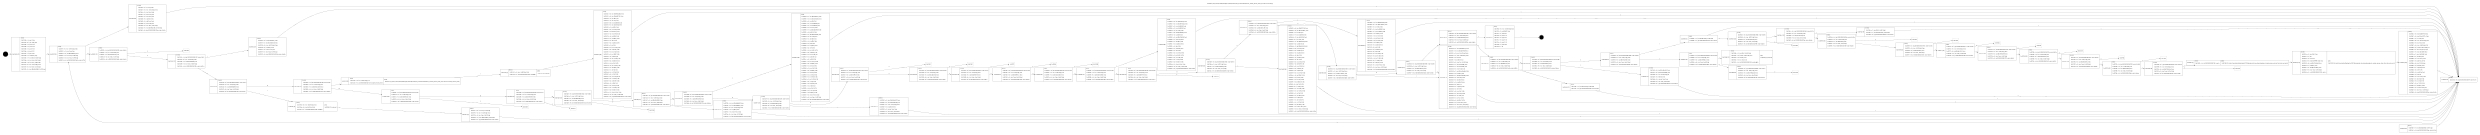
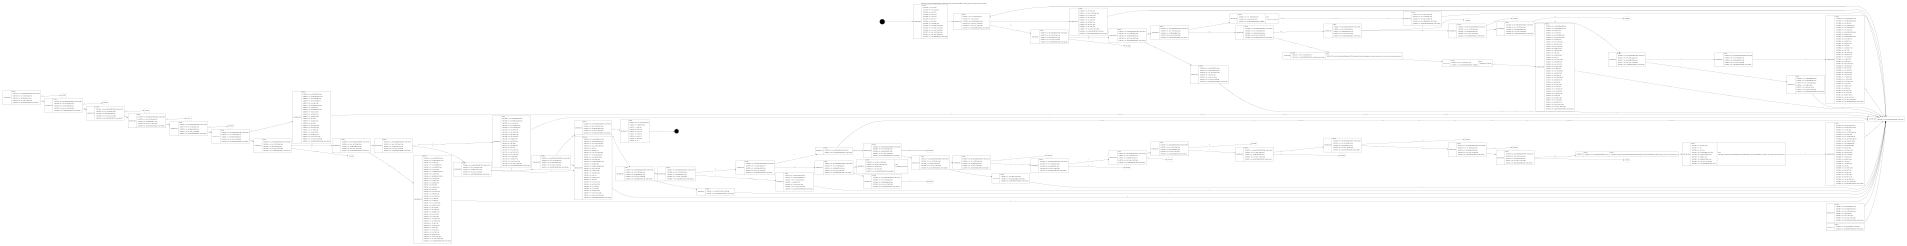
(771, 103) -> none
